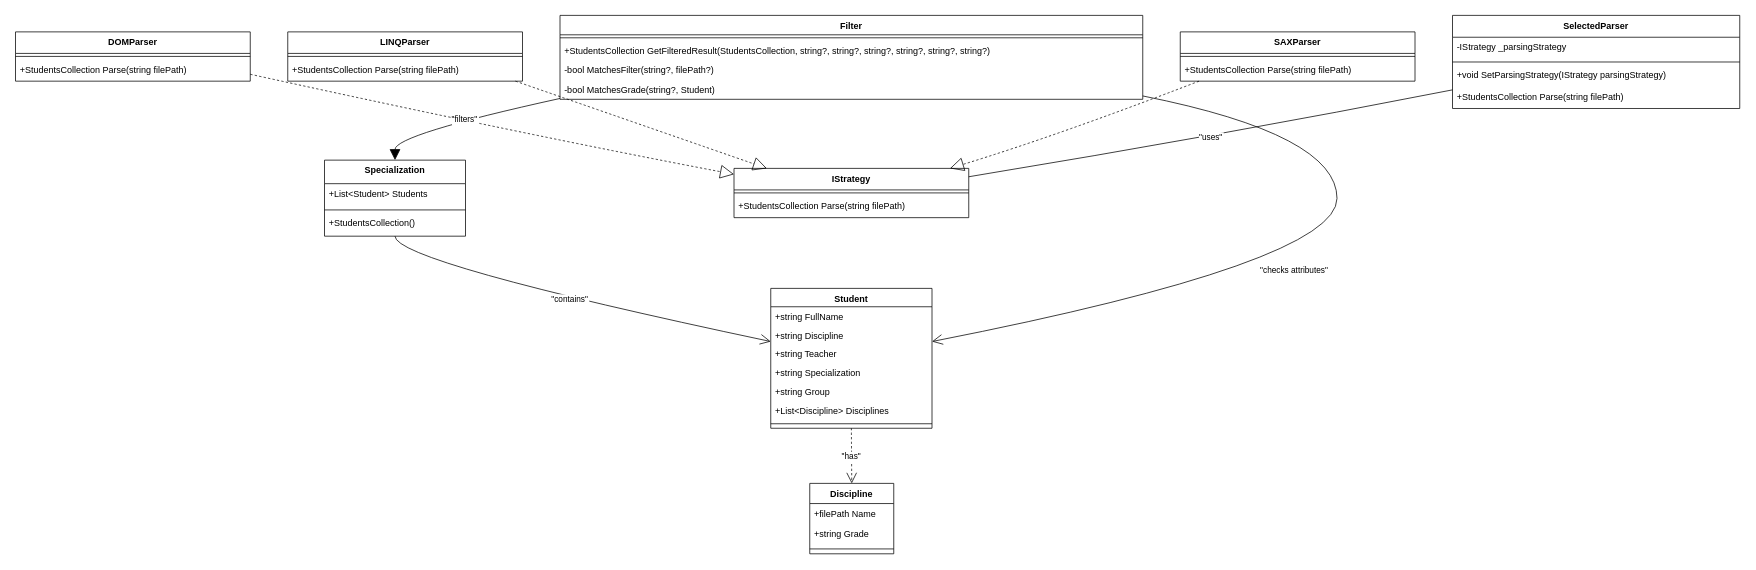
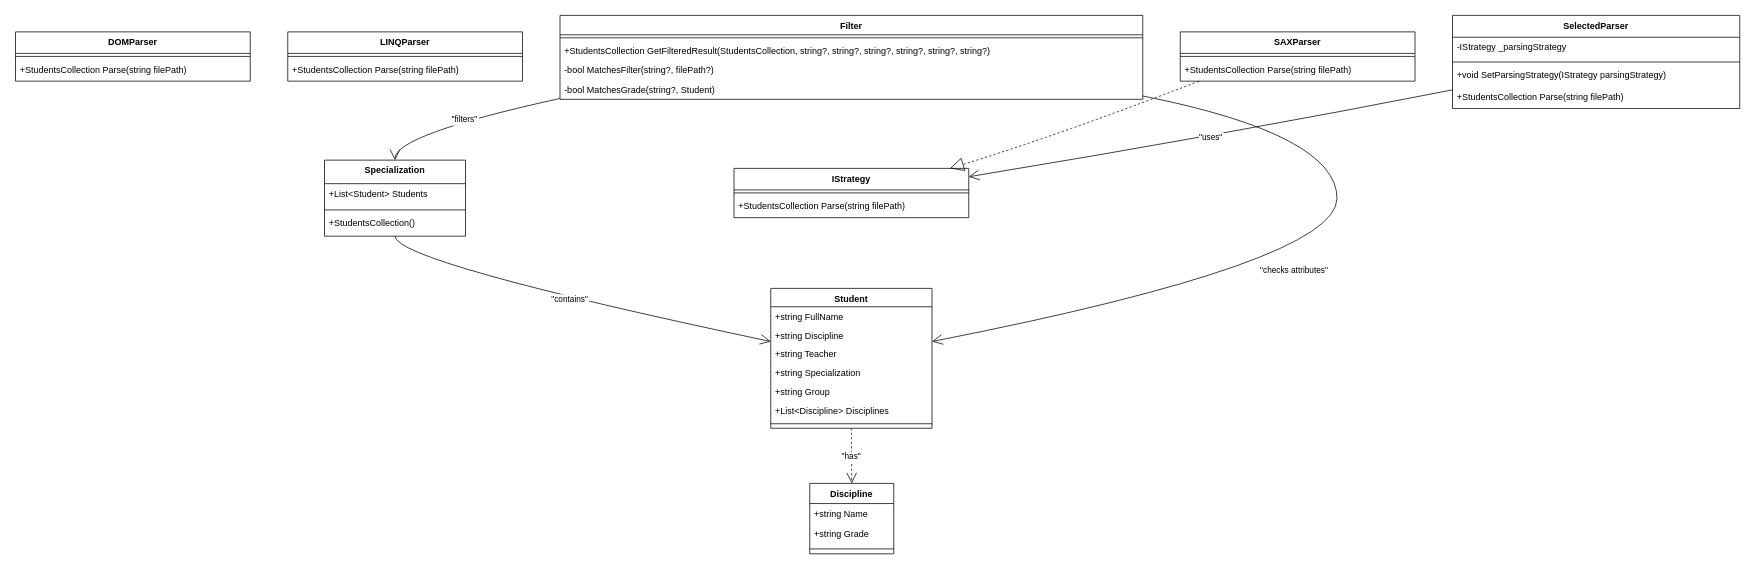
(663, 132) -> none
(422, 134) -> (421, 137)
(597, 148) -> none
(973, 176) -> (973, 176)
(846, 514) -> (842, 514)
